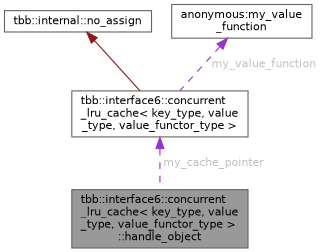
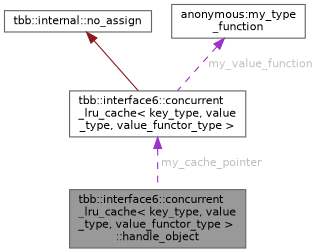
(242, 21) -> (238, 21)
